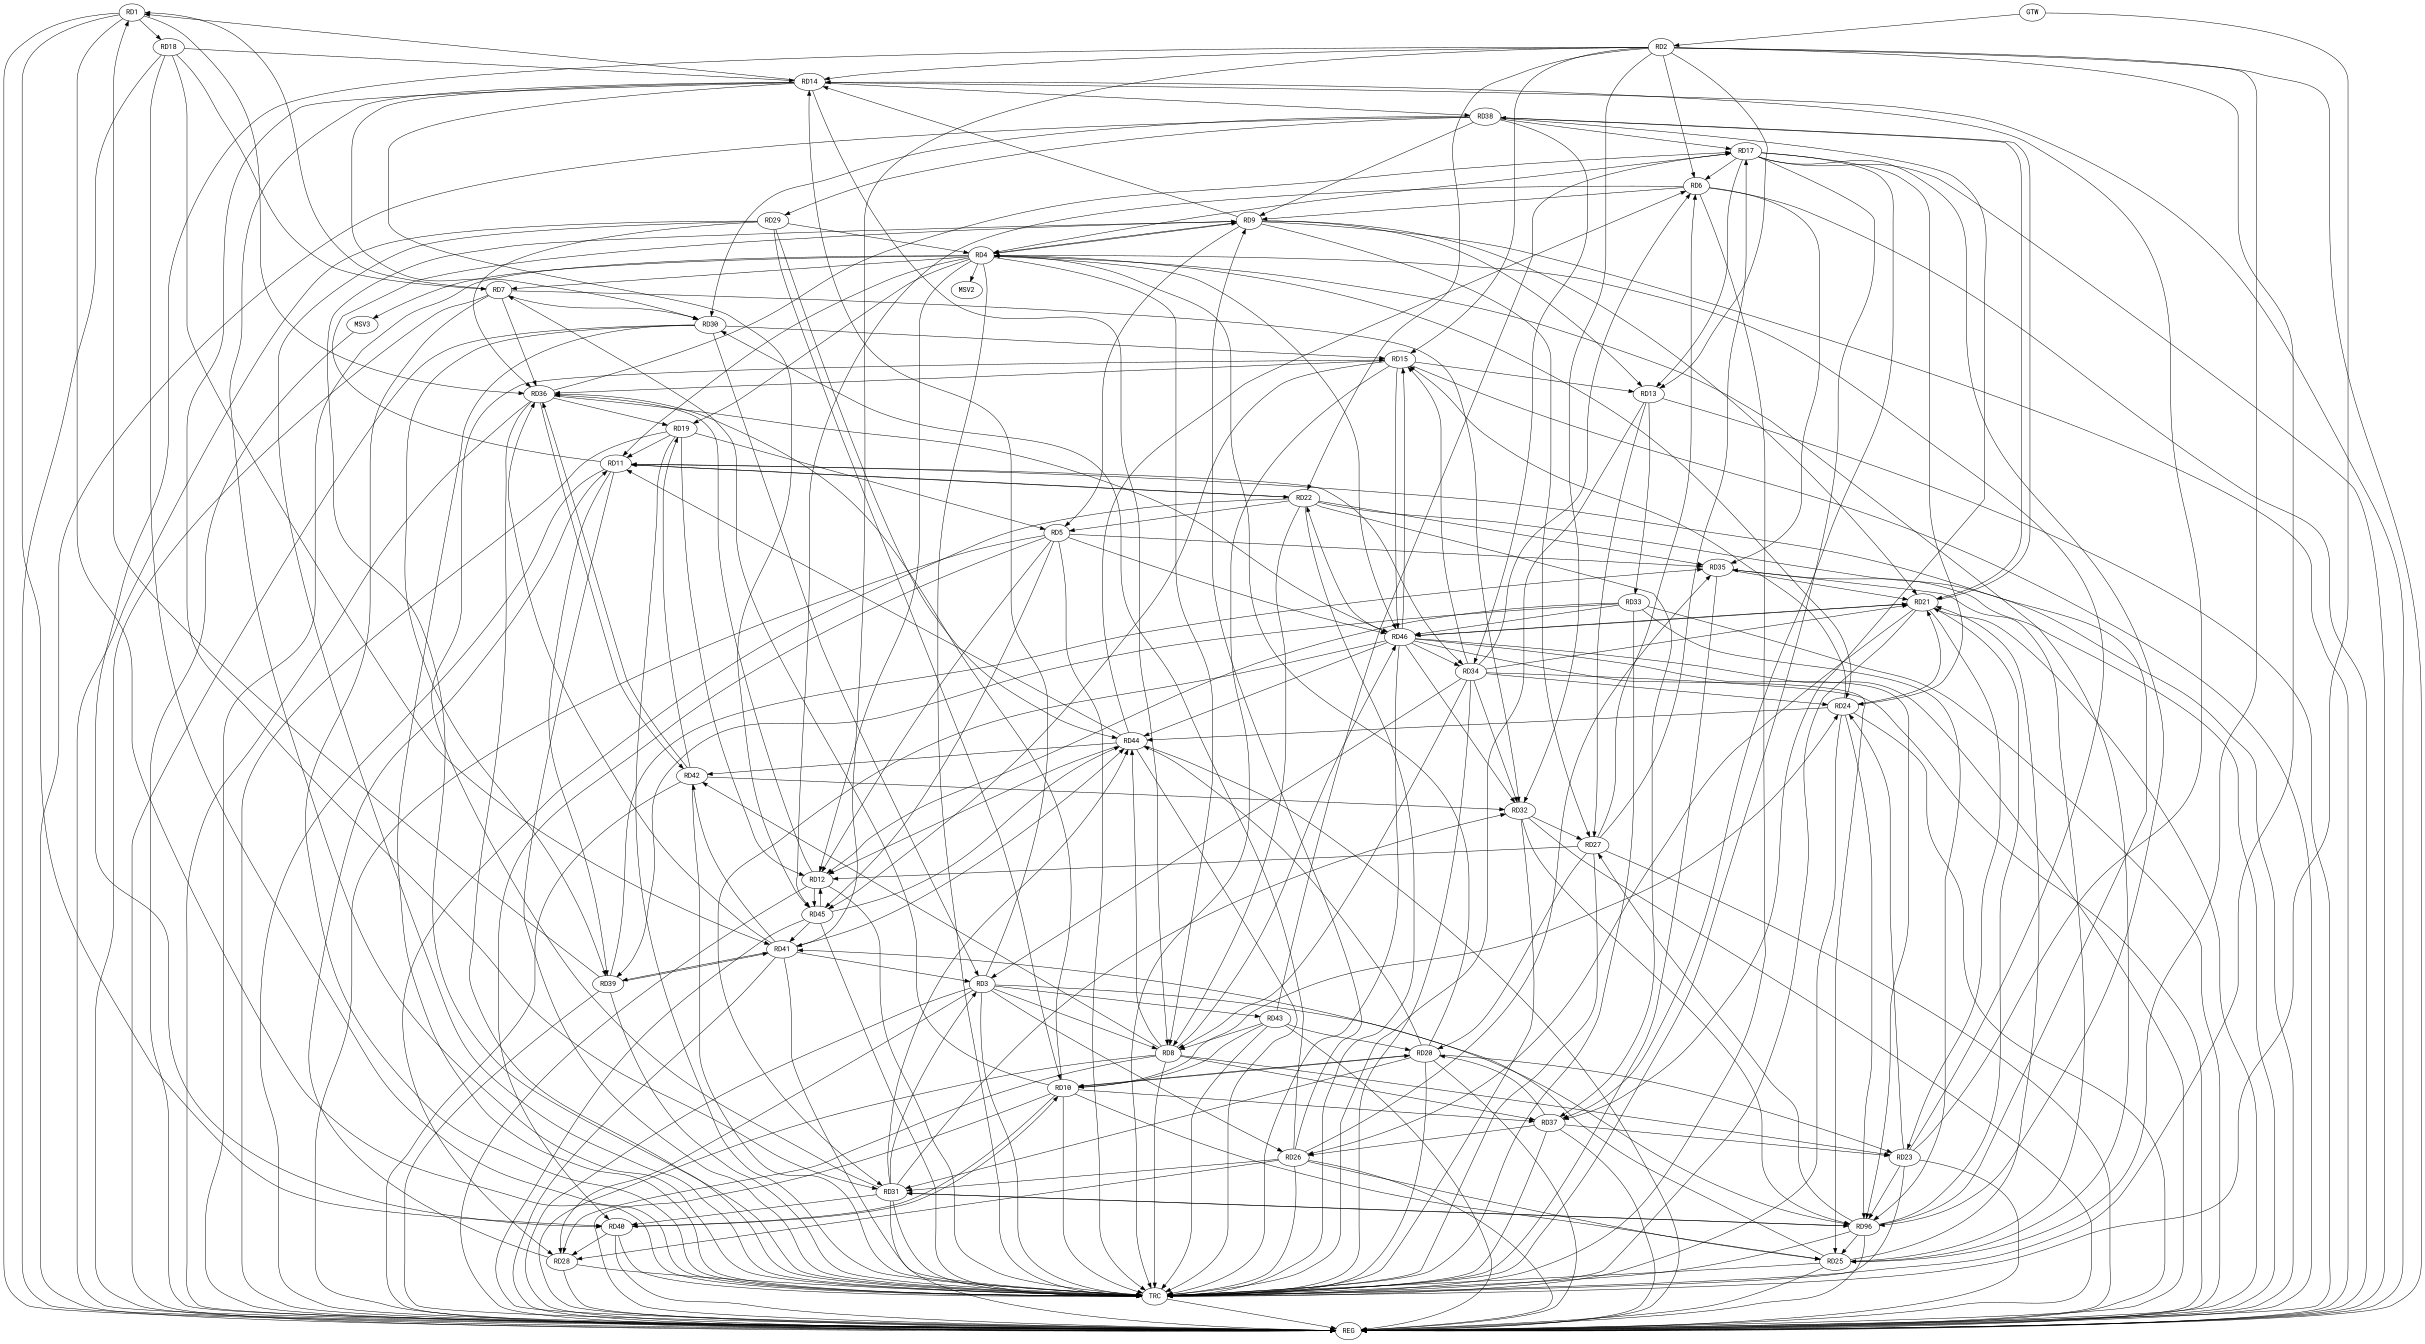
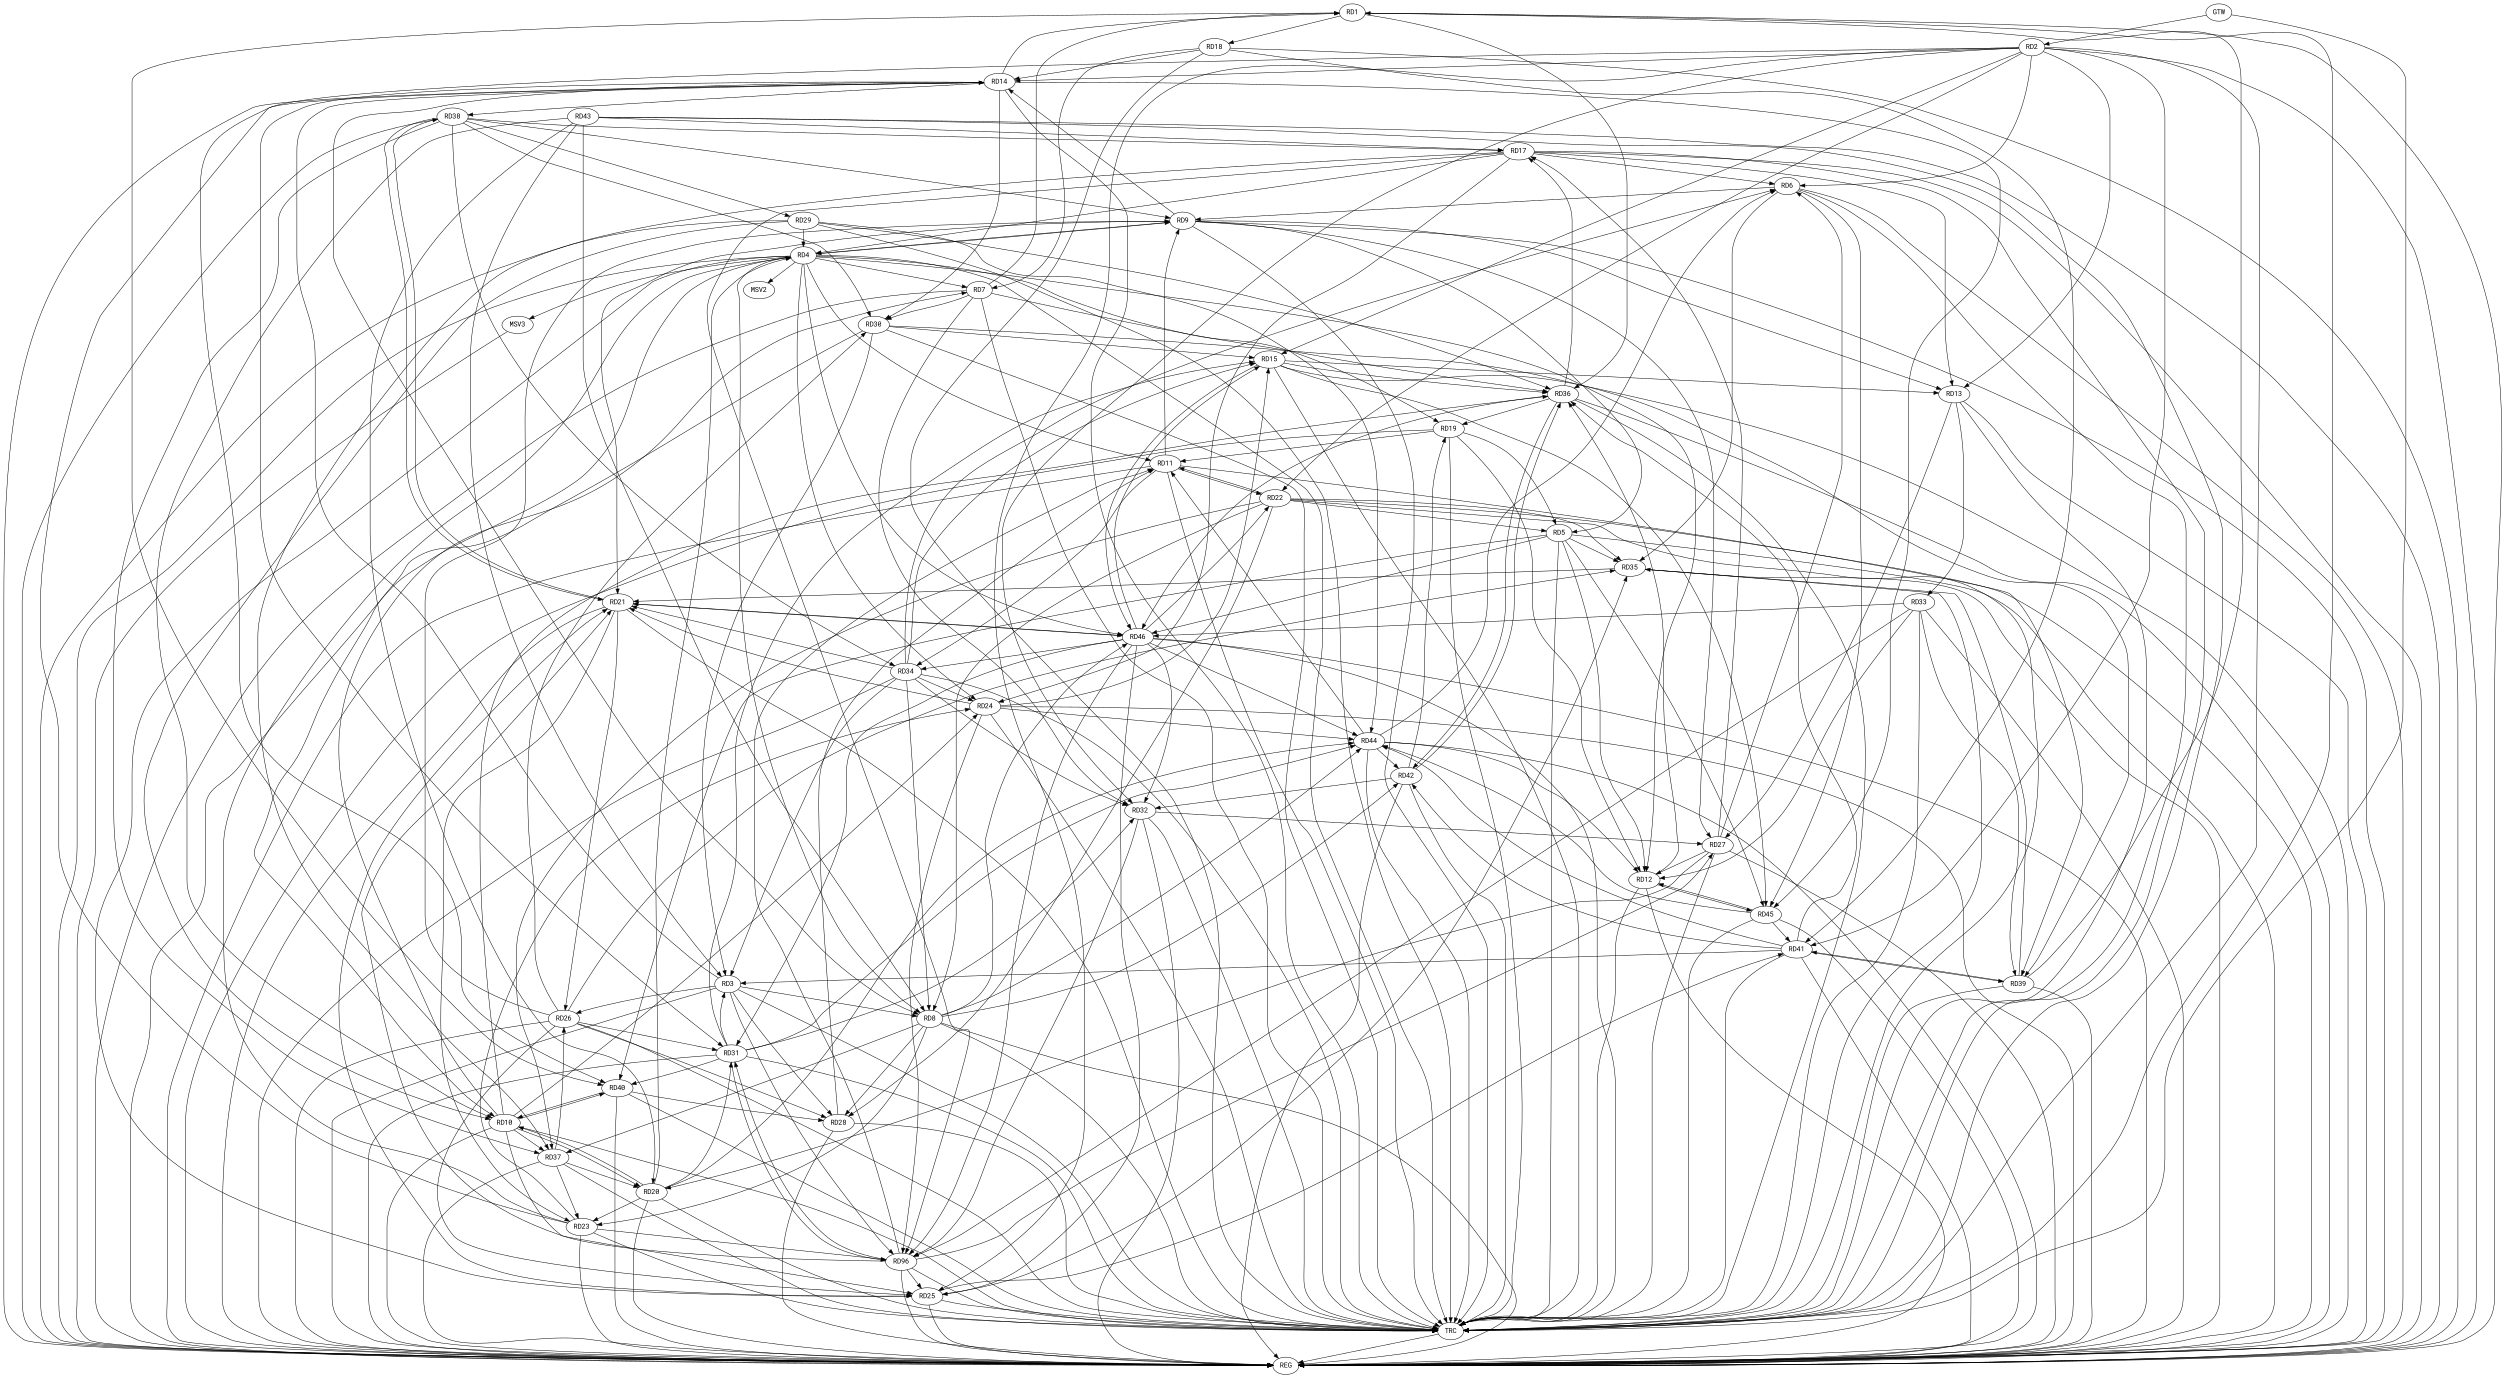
none -> (362, 632)
(1125, 1001) -> (497, 588)
